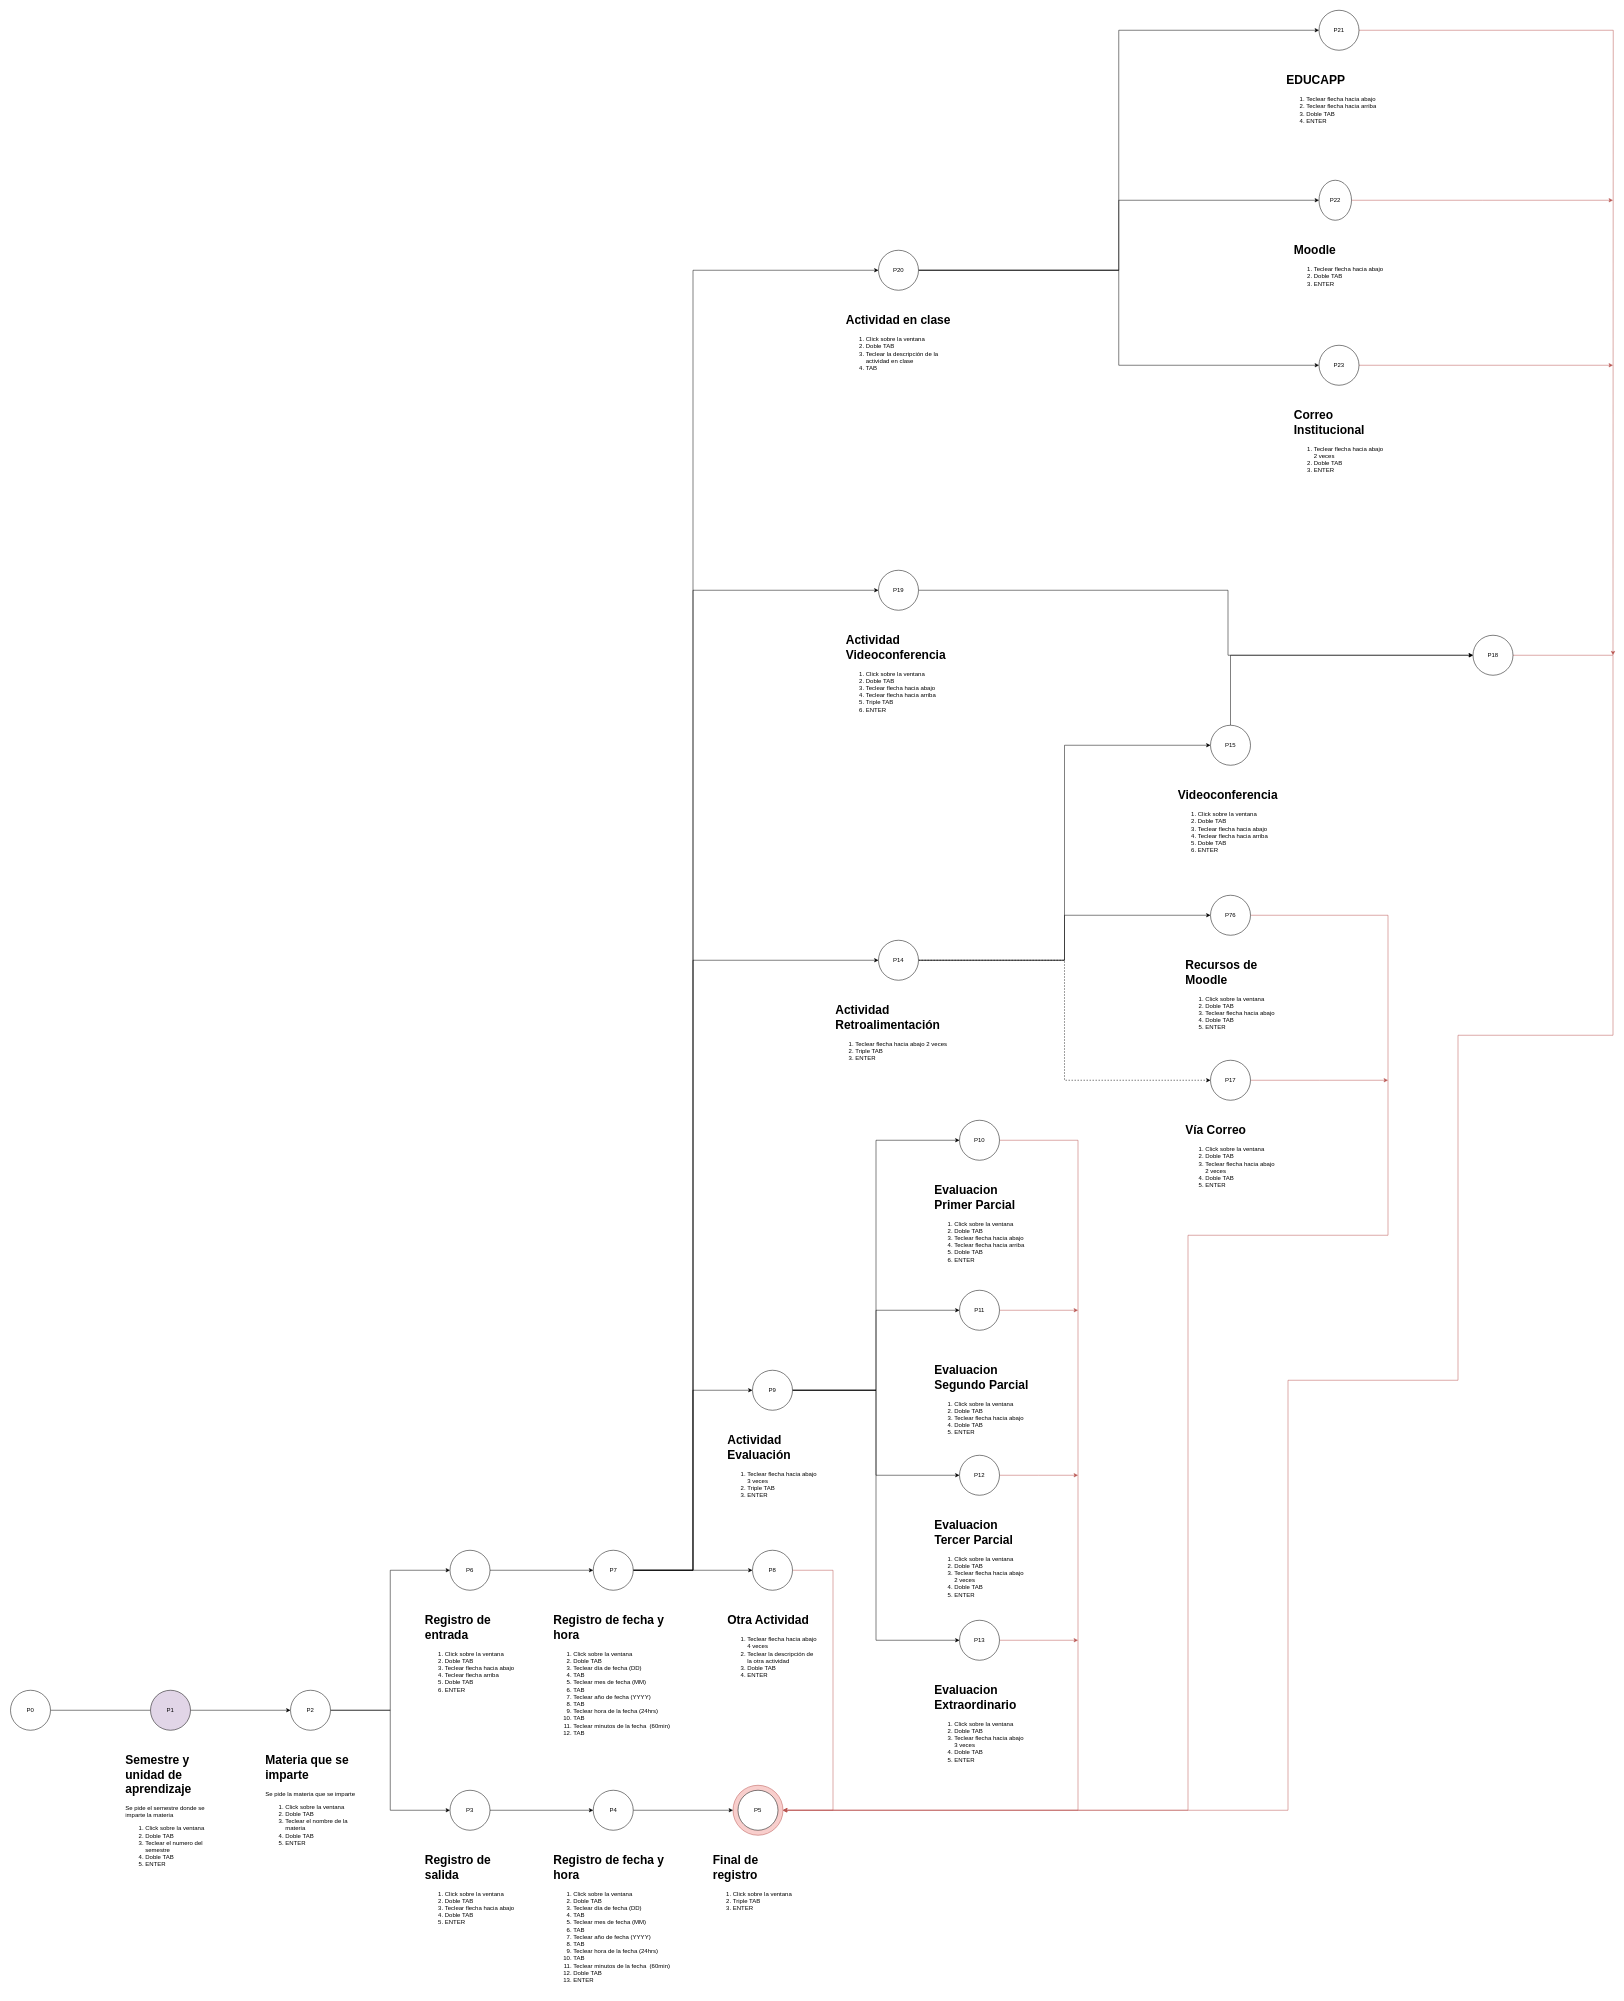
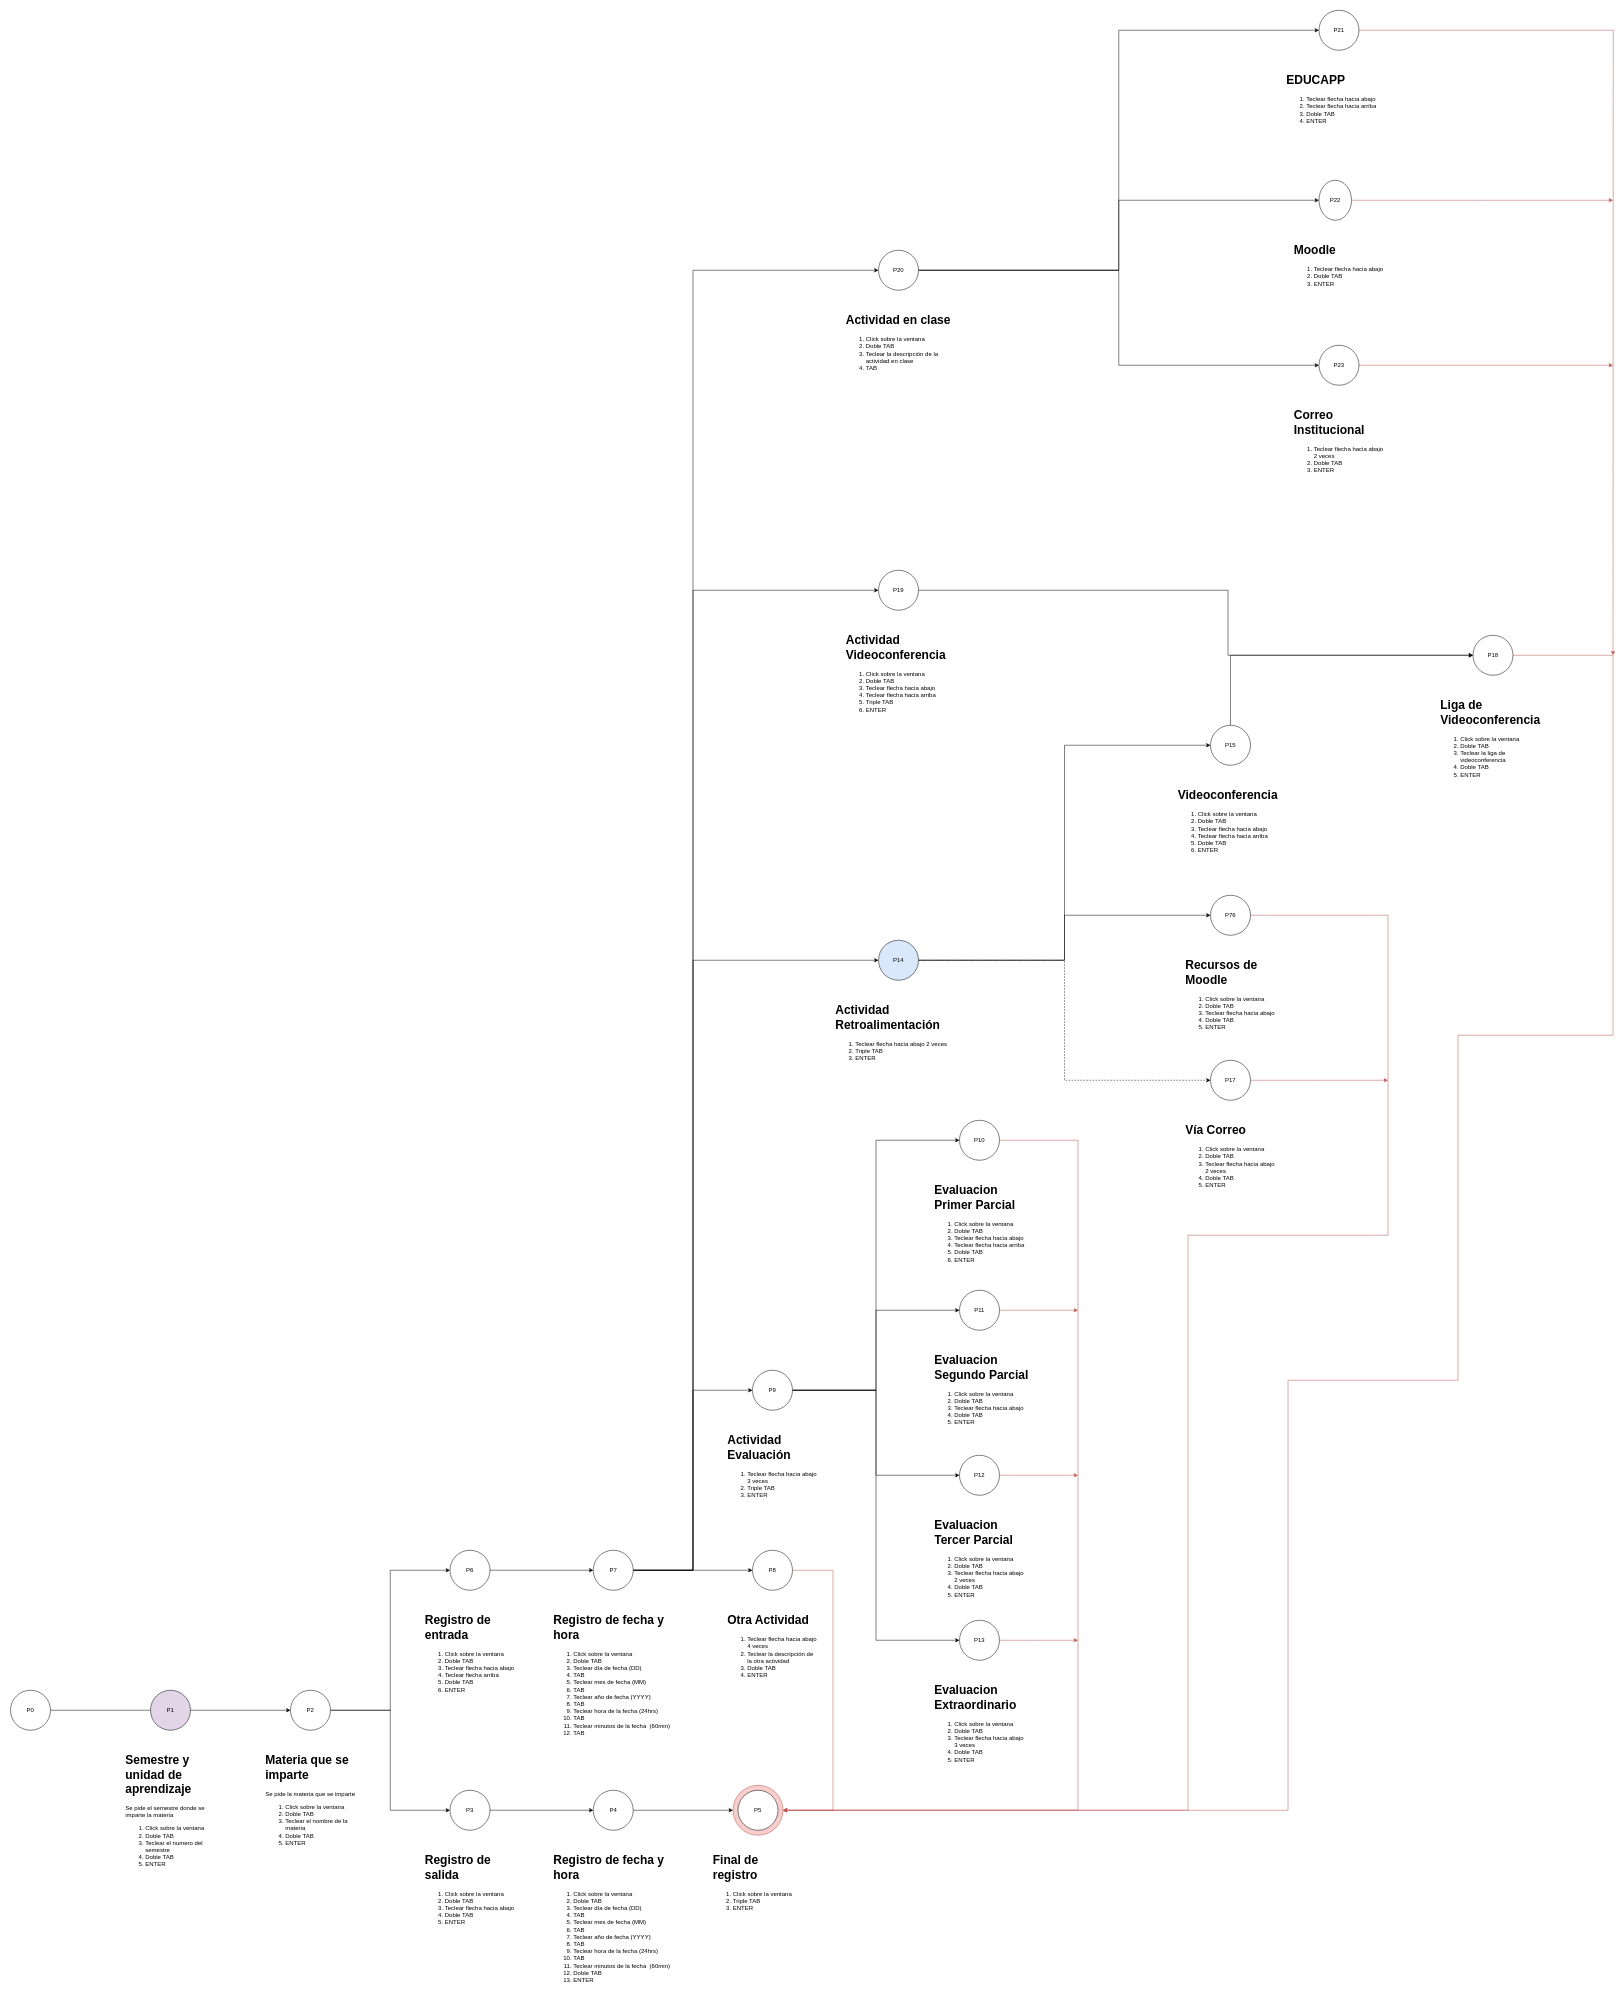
none -> (1493, 738)
(898, 960) -> (898, 960)
(982, 1403) -> (982, 1393)
